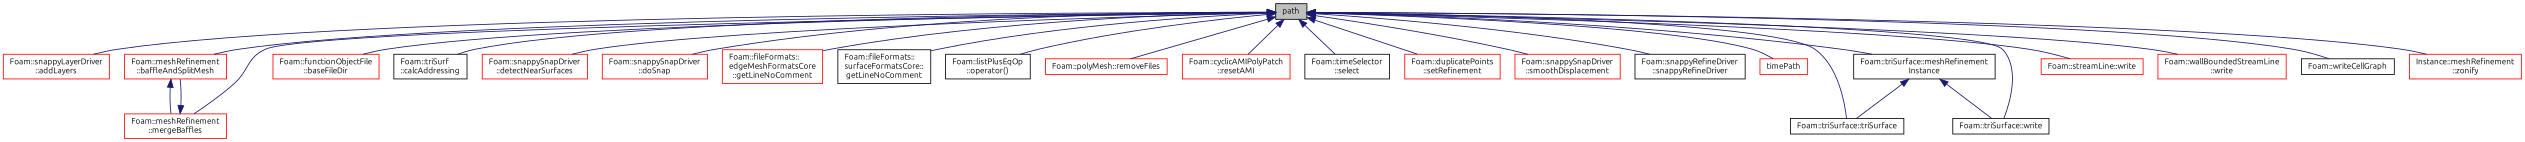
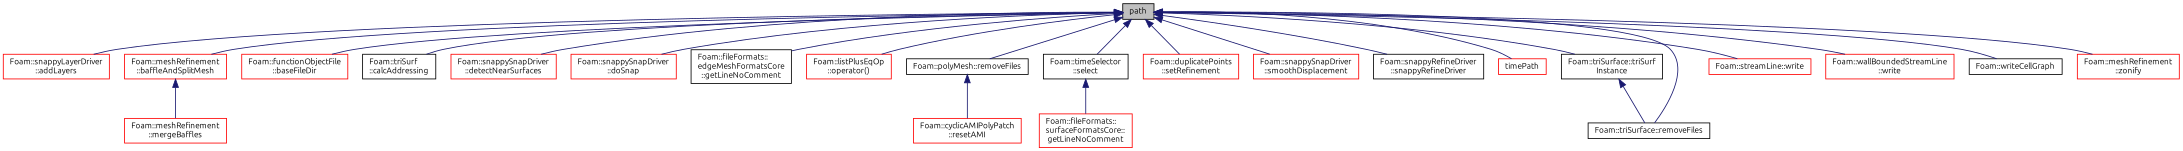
(717, 24) -> none
(1098, 26) -> (1086, 101)
(1263, 40) -> (967, 101)
(772, 67) -> (741, 67)
(884, 67) -> (1086, 131)
(988, 67) -> (849, 67)
(1106, 67) -> (967, 67)
(1924, 67) -> (1612, 67)
(2465, 67) -> (2128, 67)
(181, 92) -> none
(1847, 126) -> none
(2001, 126) -> (1649, 131)
